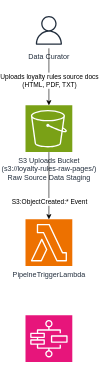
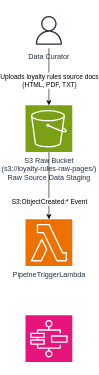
(49, 169) -> (49, 169)
